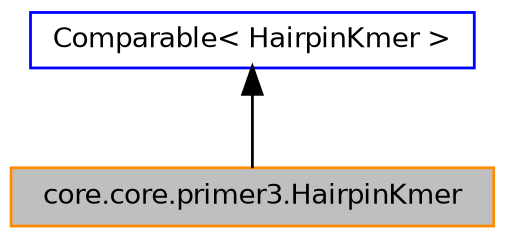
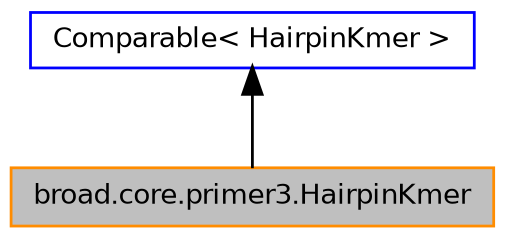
(252, 197) -> (252, 197)
